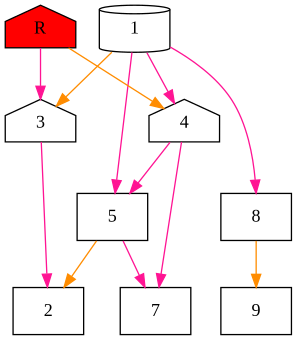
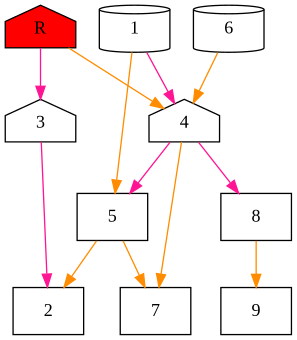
none -> (229, 29)
(89, 74) -> none
(232, 101) -> (214, 163)
(124, 116) -> (124, 116)
(171, 208) -> (171, 208)
(131, 258) -> (131, 258)
